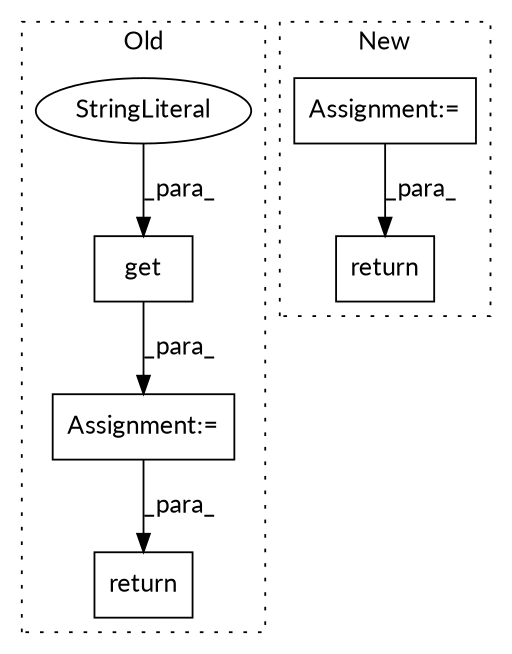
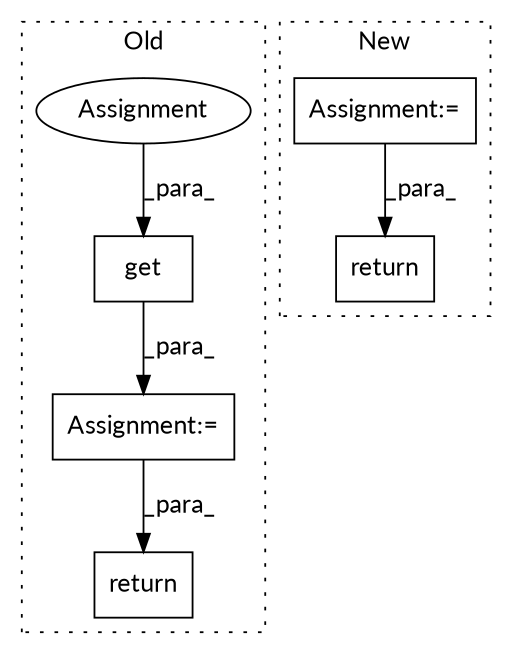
(144, 111) -> (144, 111)
